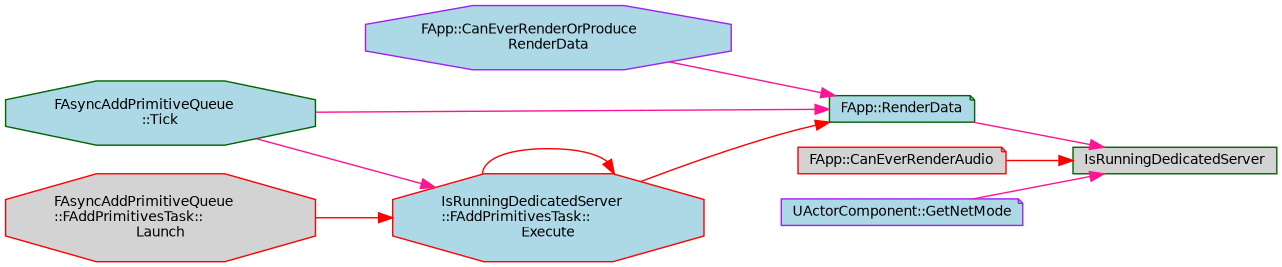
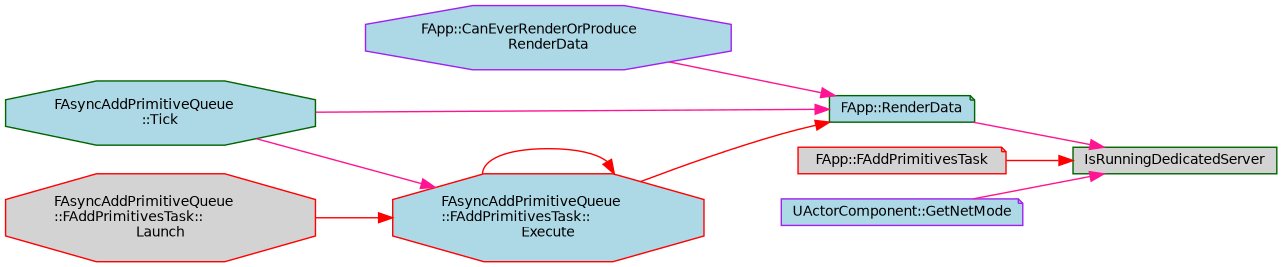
(902, 161) -> (902, 161)
(548, 218) -> (548, 218)
